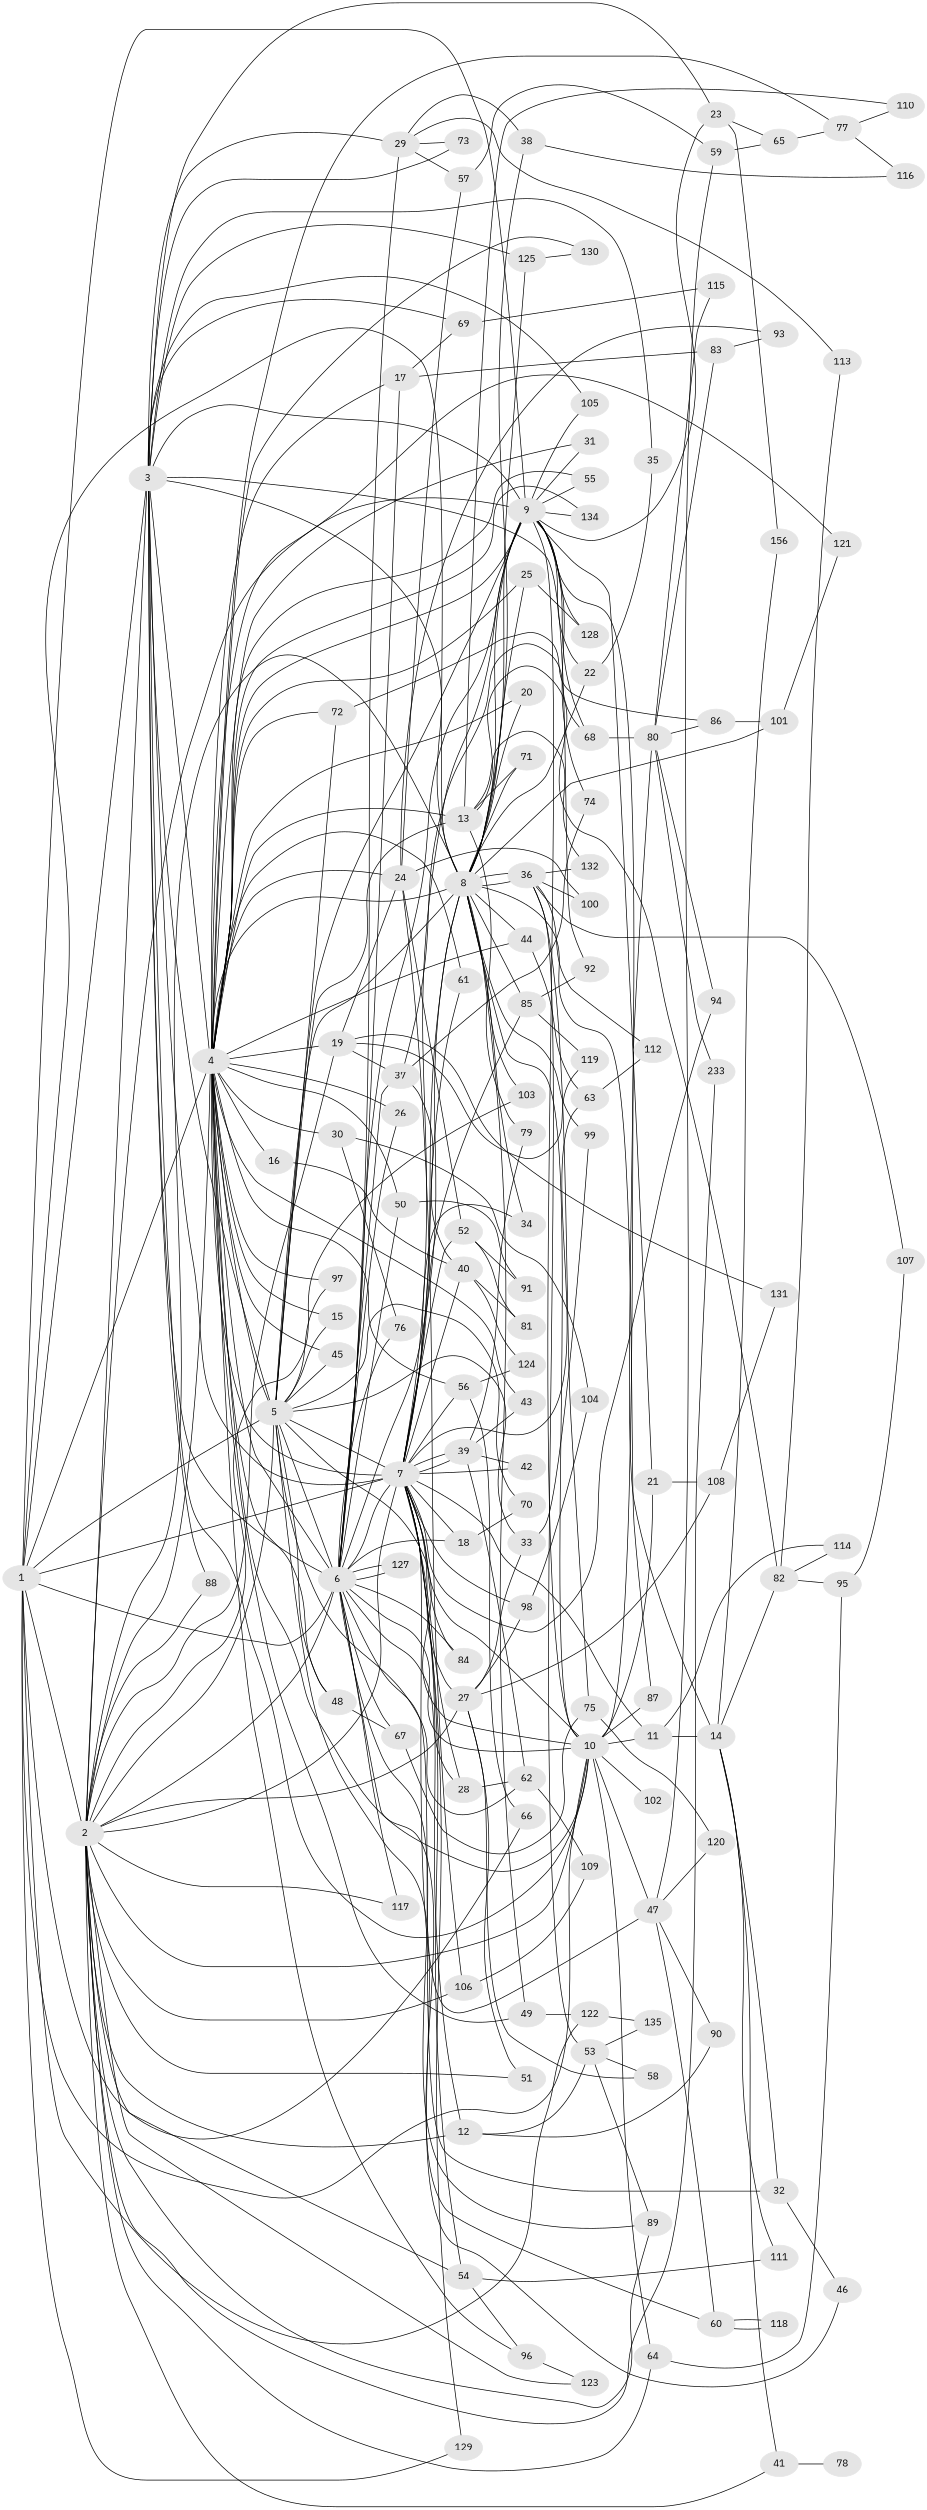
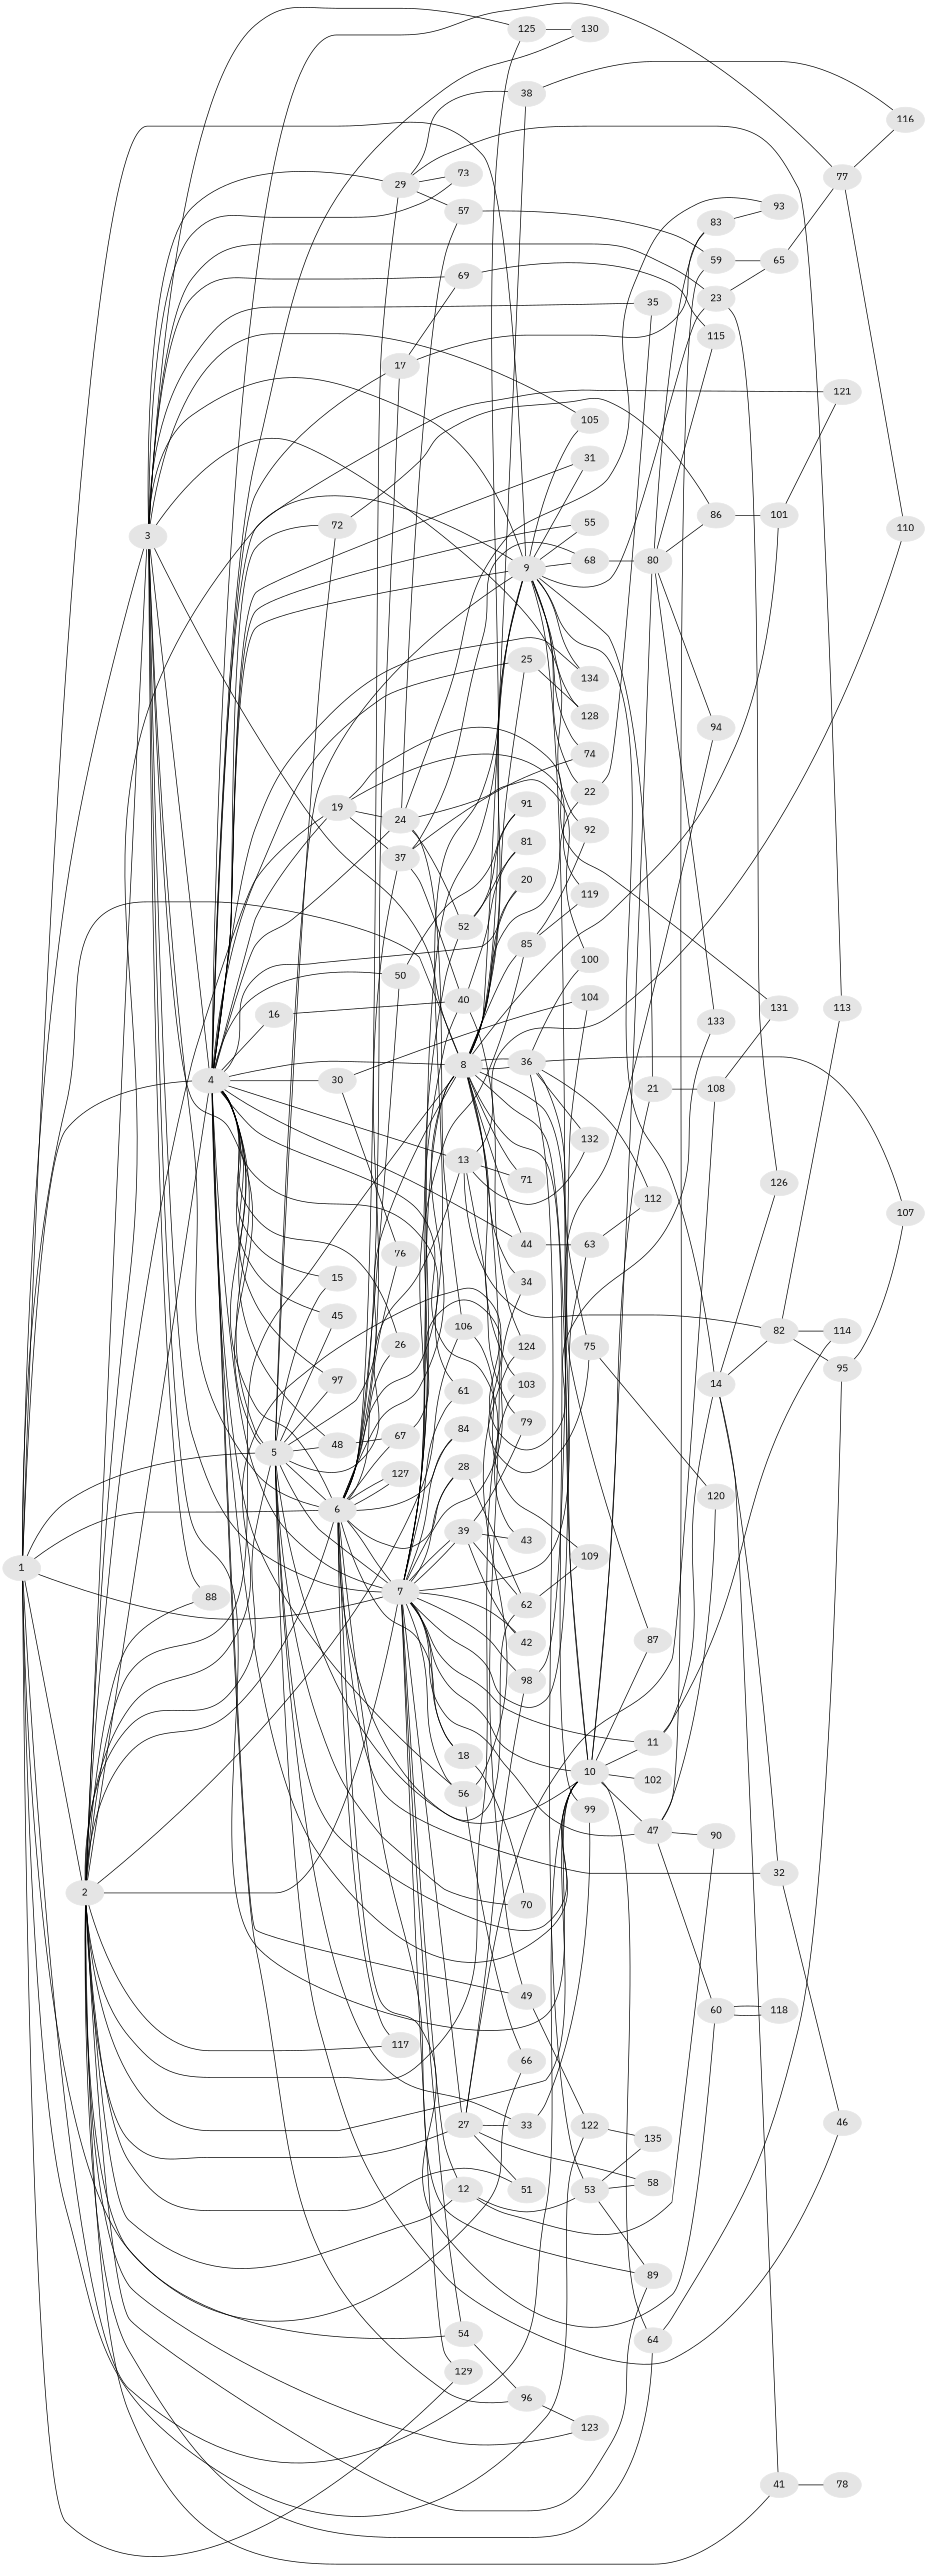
(779, 541) -> (779, 1183)
(716, 1072) -> (716, 1022)
(779, 2258) -> none
